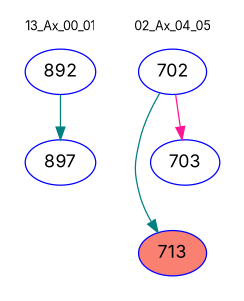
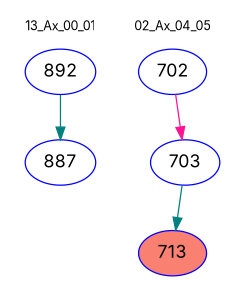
(136, 156) -> (180, 201)
(60, 163) -> (60, 163)
